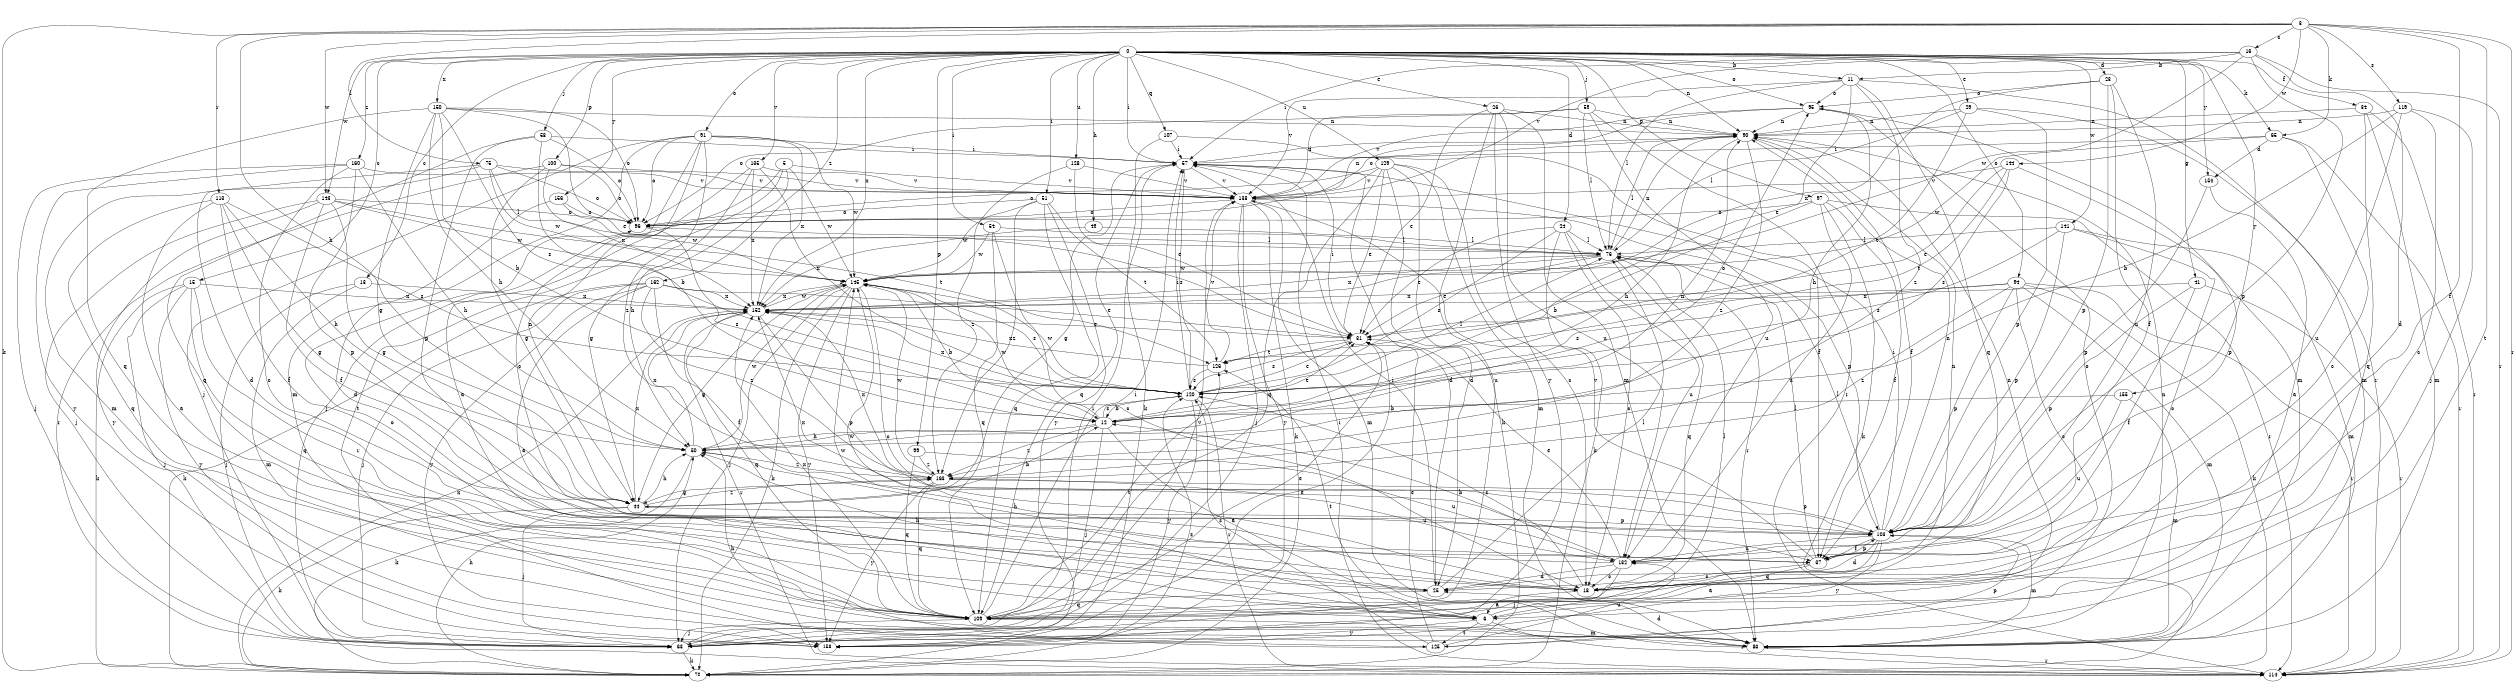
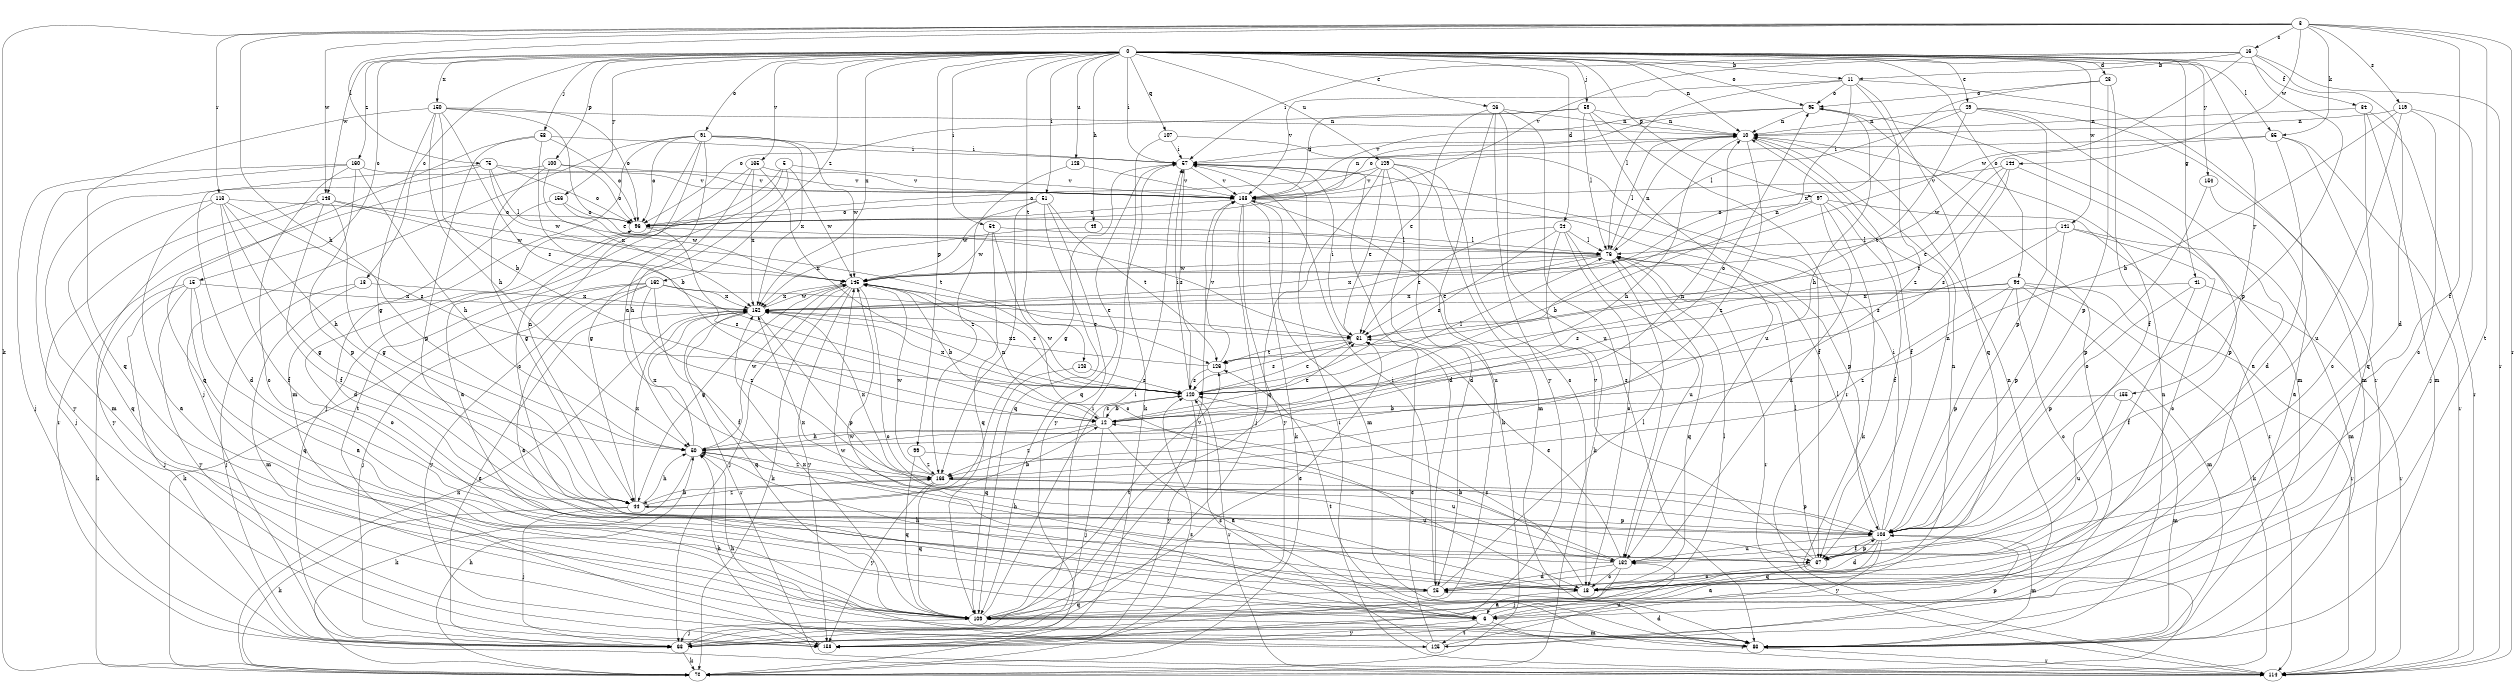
(2246, 94) -> (2246, 94)
(1745, 136) -> (1745, 136)
(2243, 158) -> (2008, 553)
(482, 208) -> (429, 211)
(1777, 213) -> (1777, 213)
(1187, 264) -> none
(627, 311) -> (627, 311)
(1004, 353) -> (1004, 353)
none -> (1082, 367)
(1626, 381) -> (1626, 381)
(1756, 400) -> (1802, 581)
(358, 451) -> (358, 451)
(2036, 471) -> none
(685, 493) -> (685, 493)
none -> (2135, 535)
none -> (735, 579)
(1114, 607) -> (470, 490)
